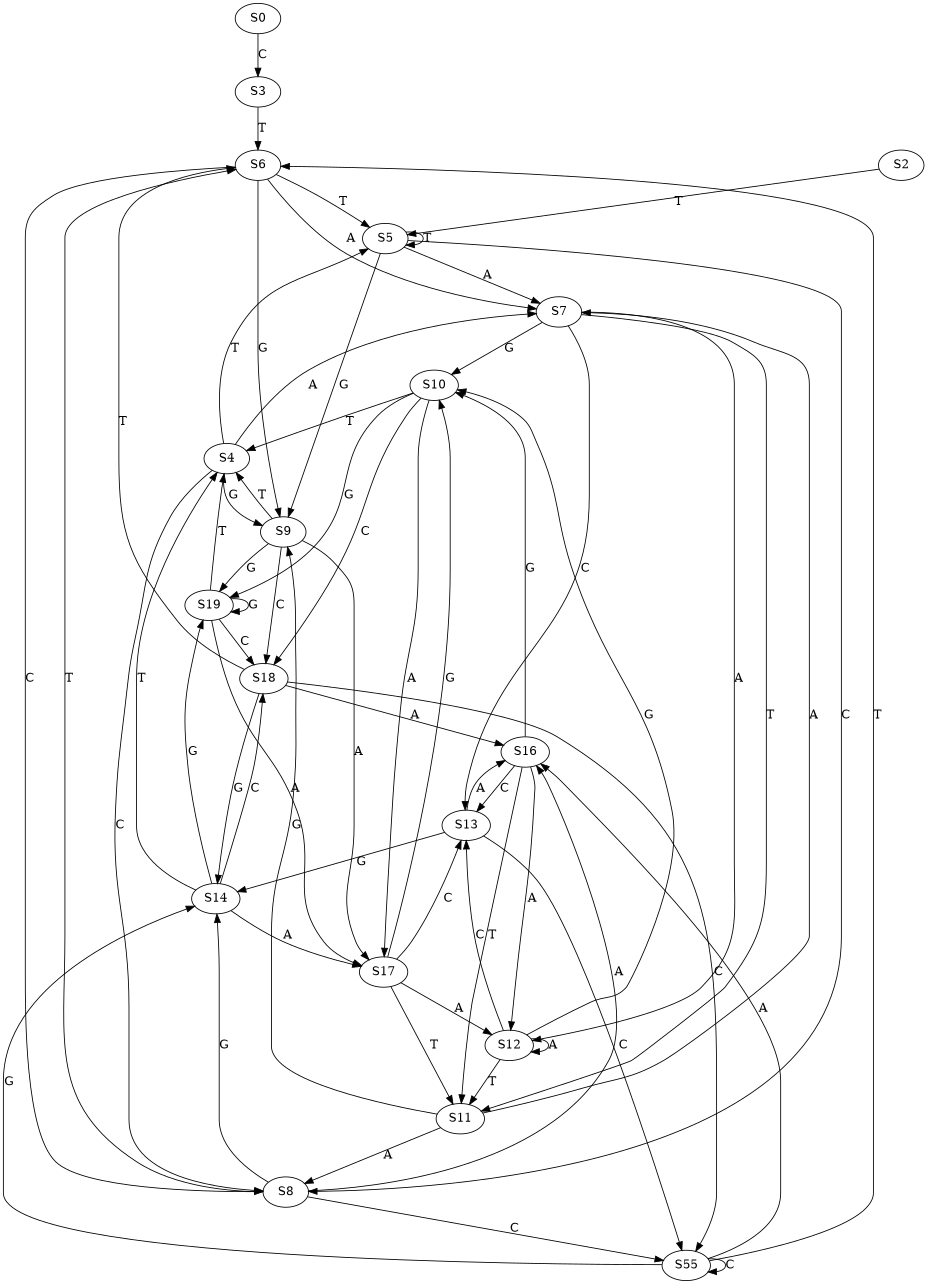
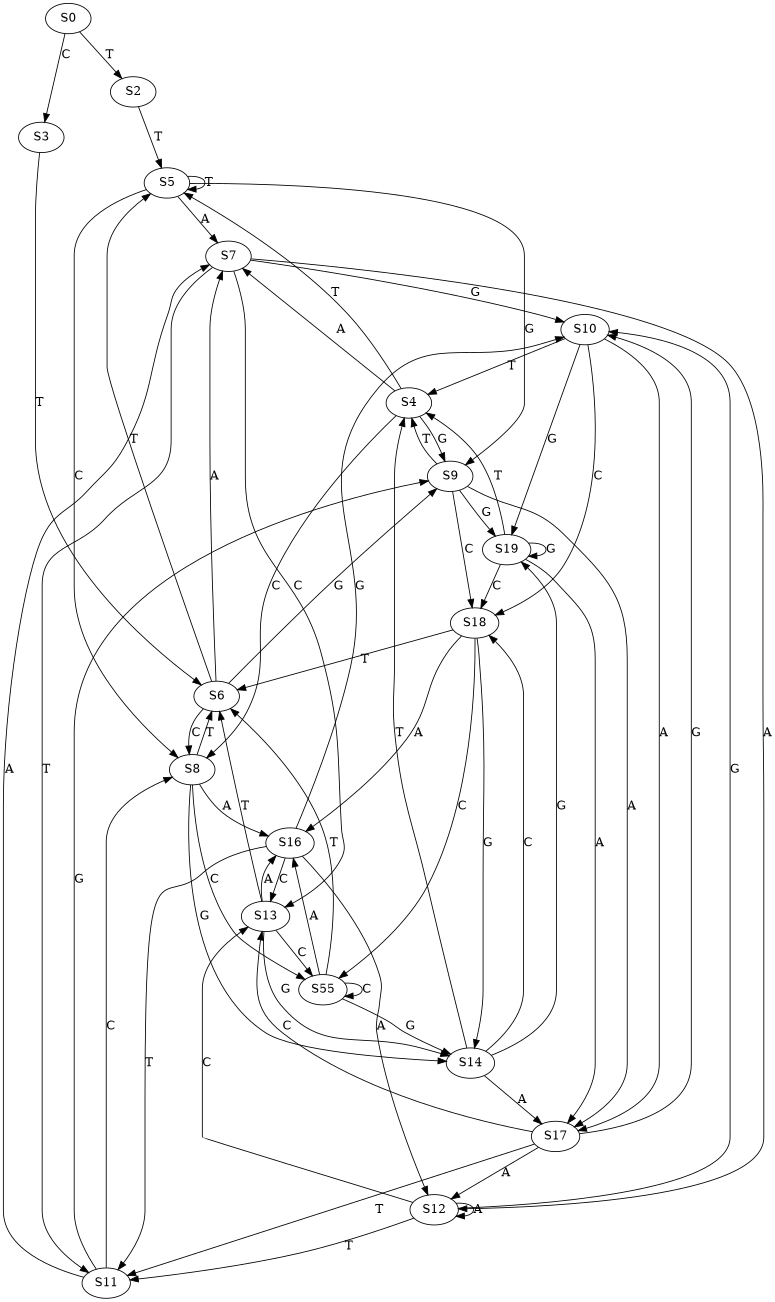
none -> (98, 52)
none -> (241, 811)
(388, 1155) -> (111, 1026)
